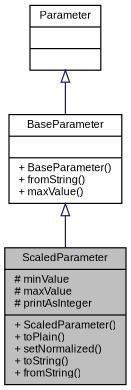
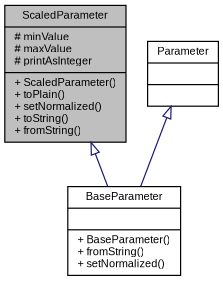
(52, 192) -> (121, 264)
(65, 232) -> (102, 170)
